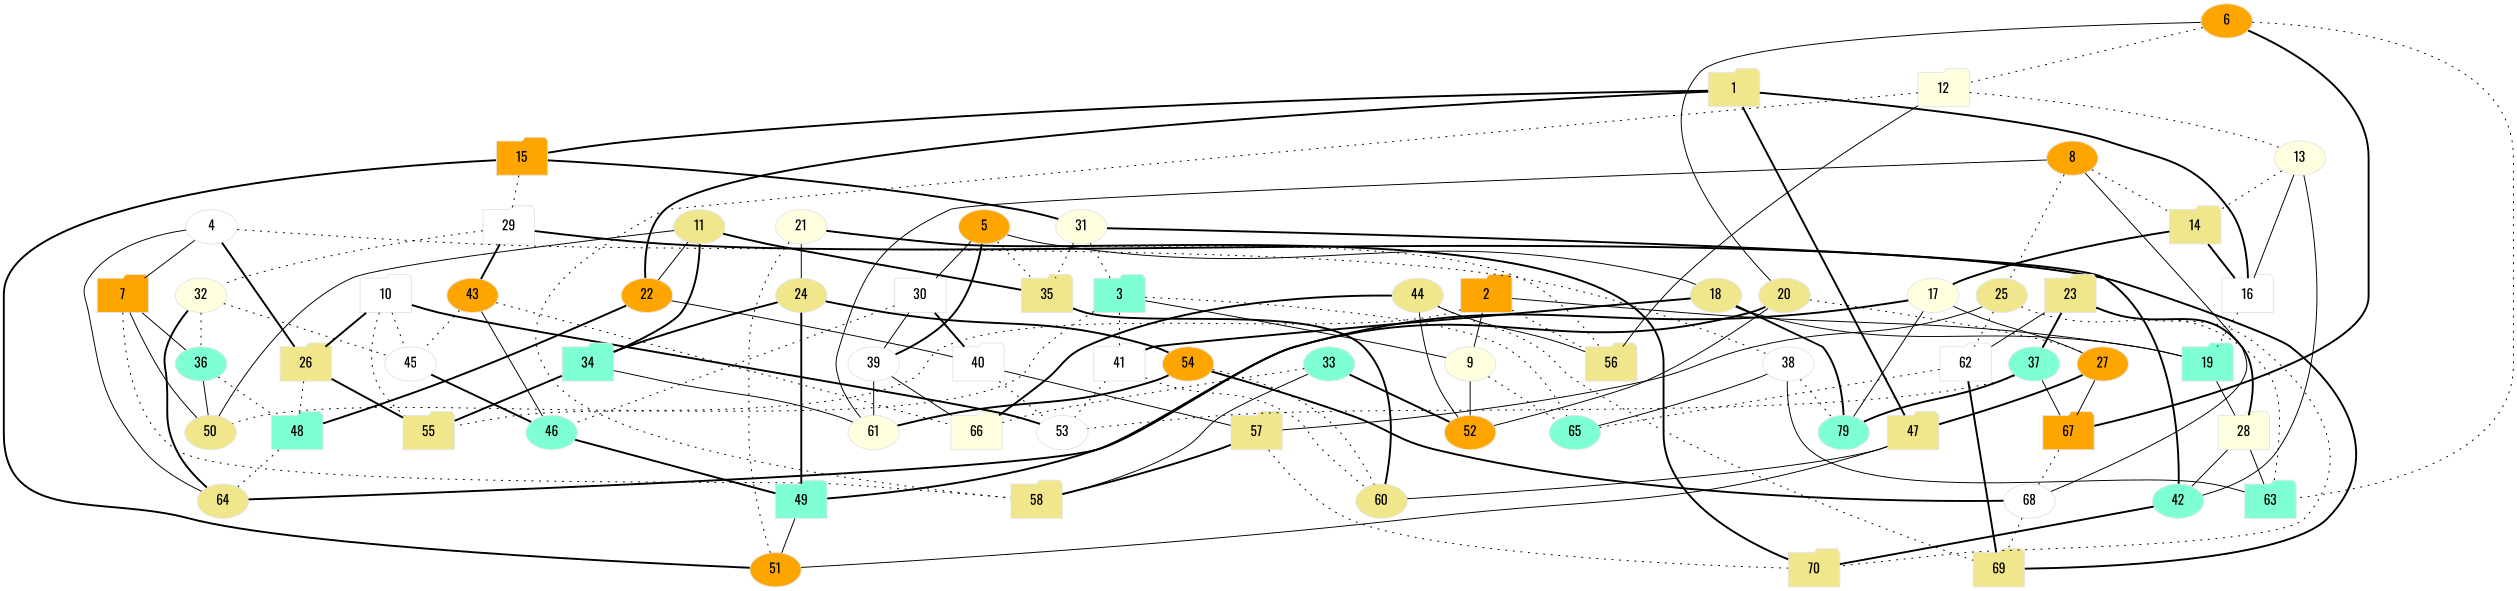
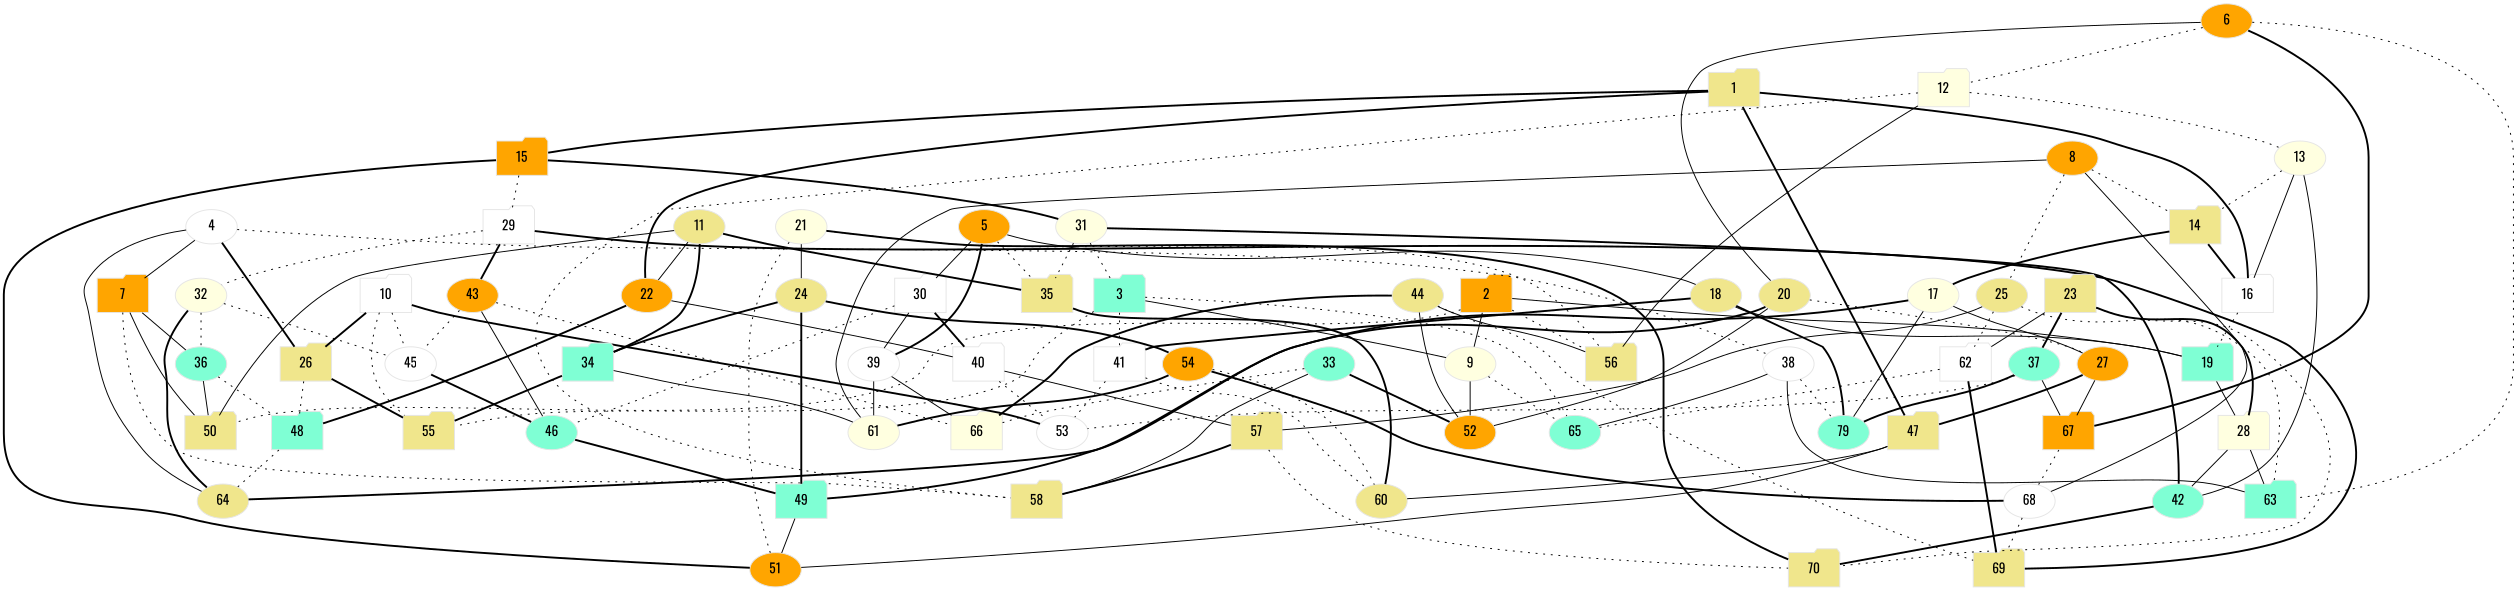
(211, 433) -> (211, 433)
